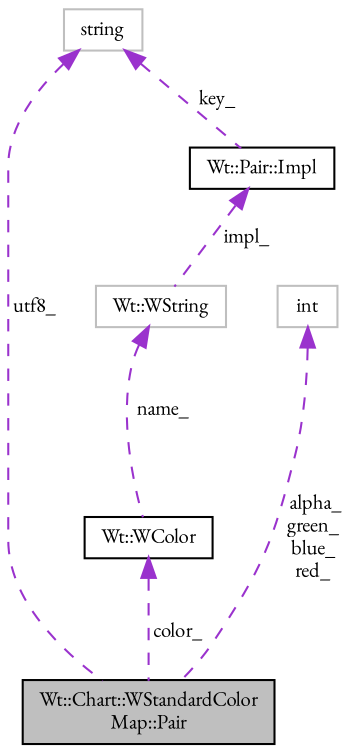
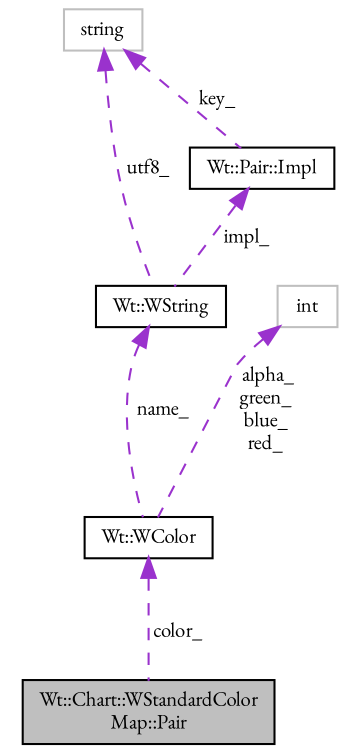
(161, 306) -> (161, 306)
(8, 381) -> (120, 181)
(275, 526) -> (206, 425)
